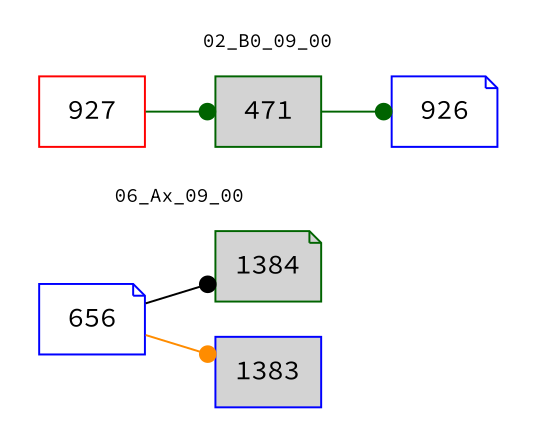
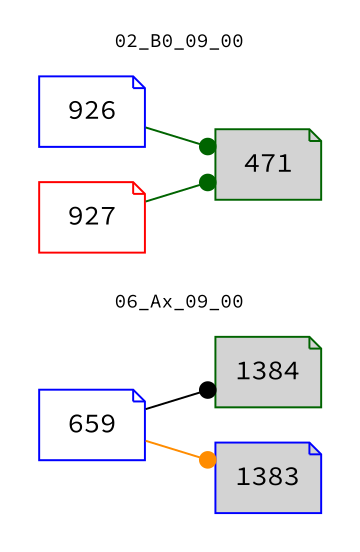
(92, 112) -> (92, 217)
(268, 112) -> (268, 164)
(349, 112) -> (173, 136)
(92, 319) -> (92, 425)
(268, 372) -> (268, 478)
